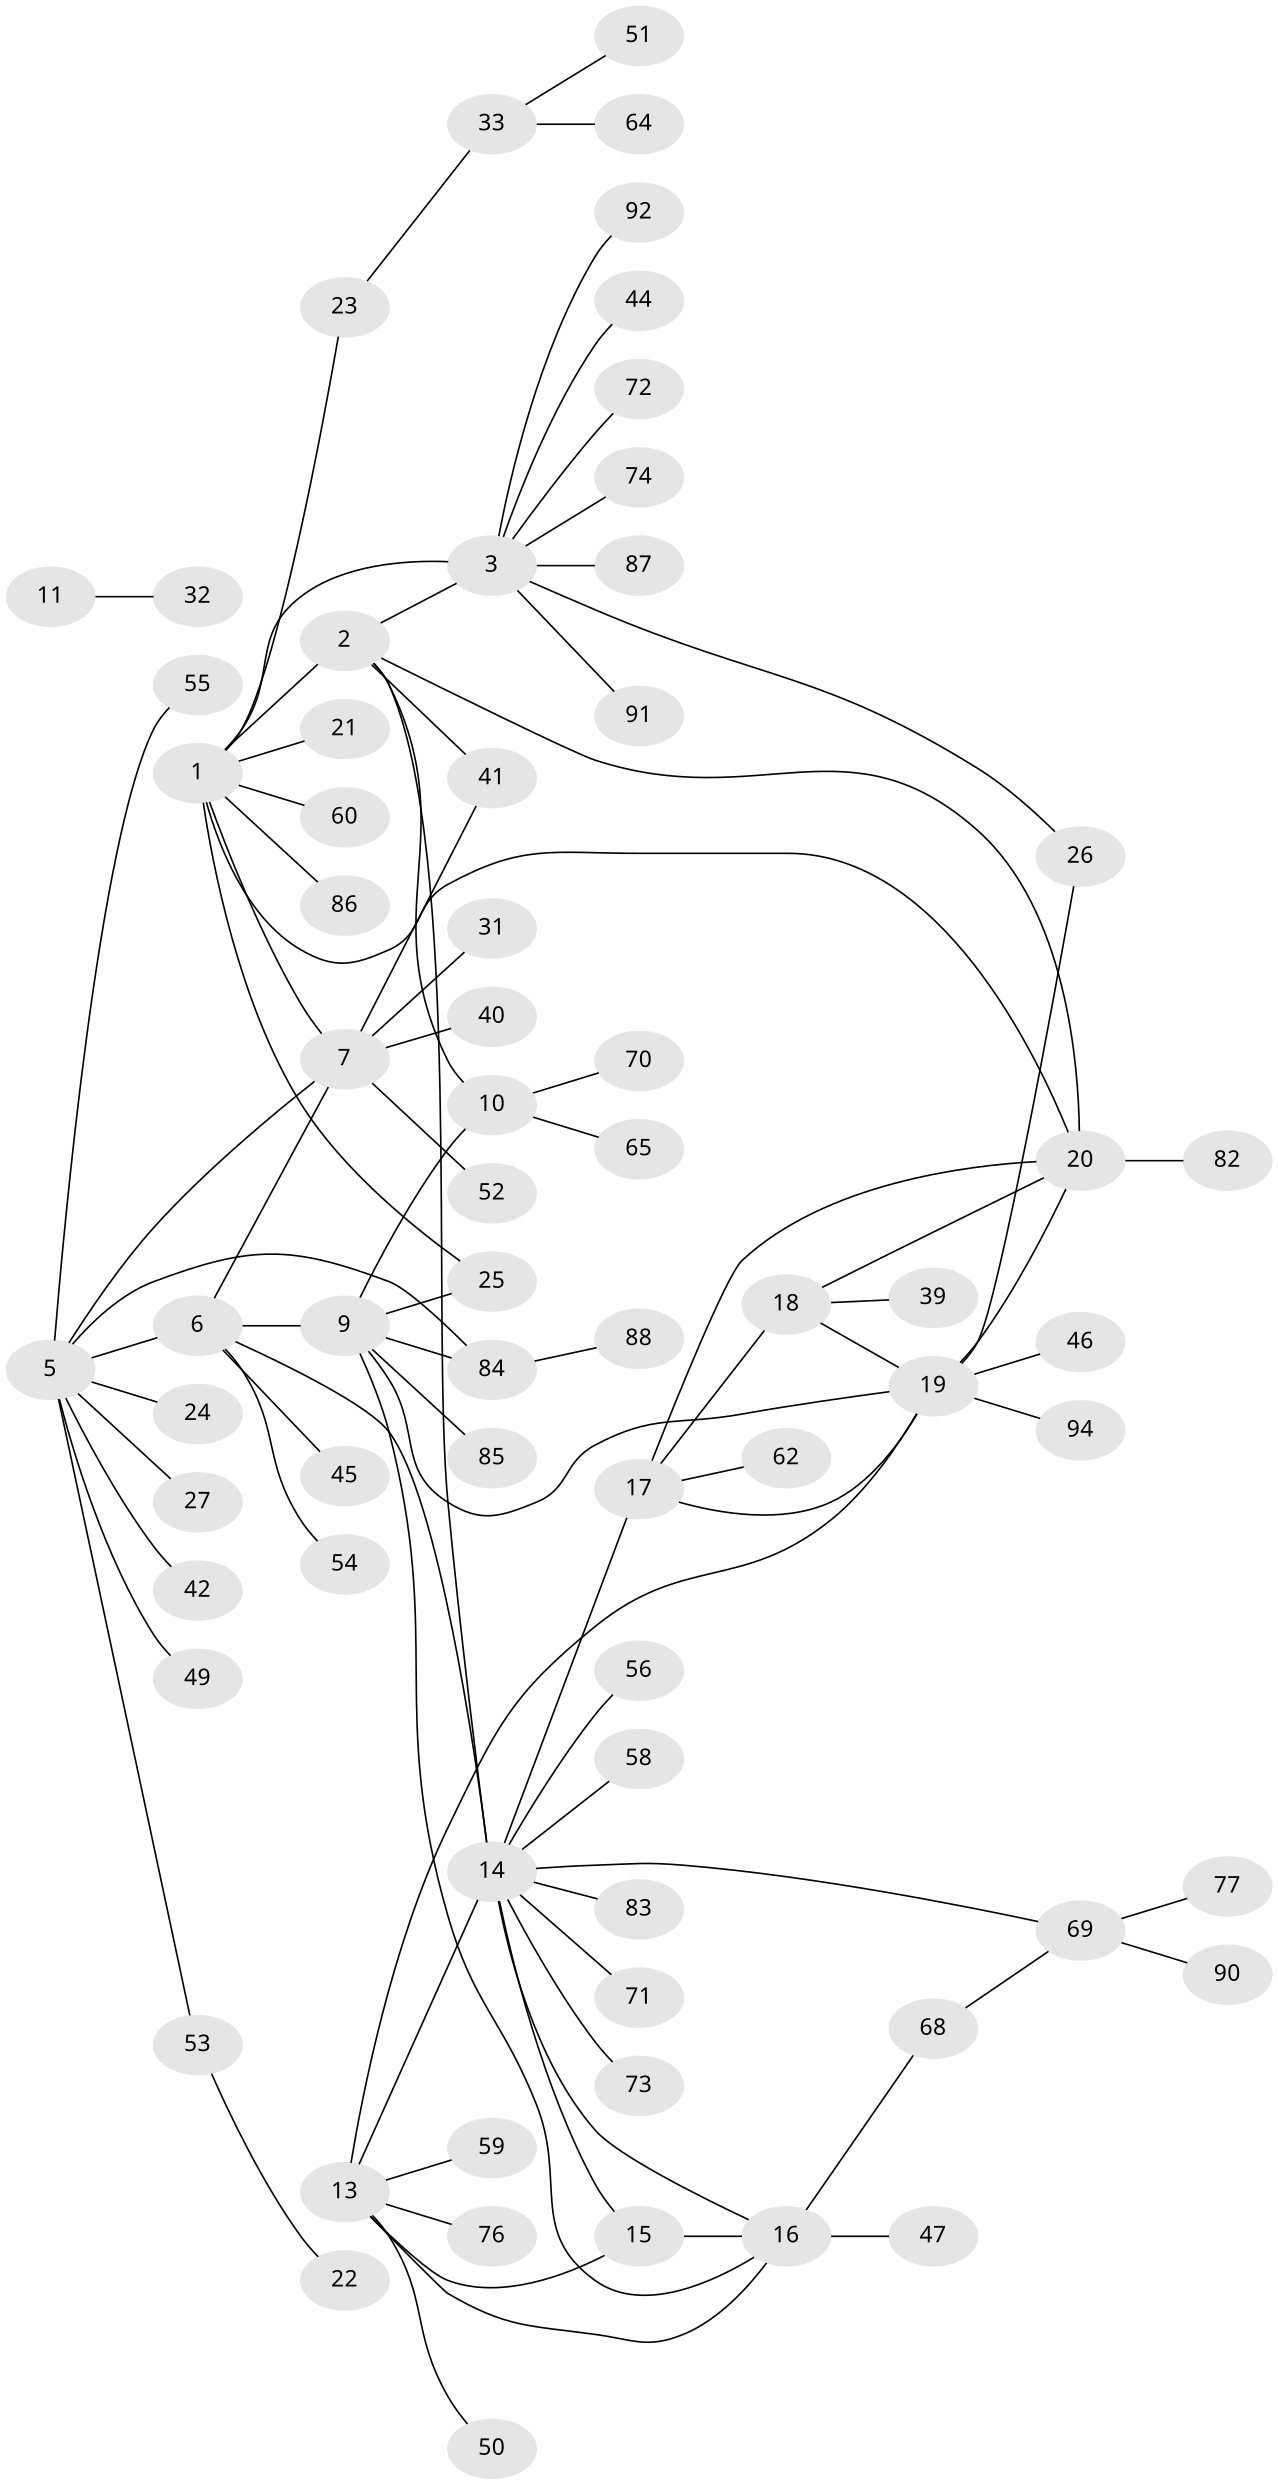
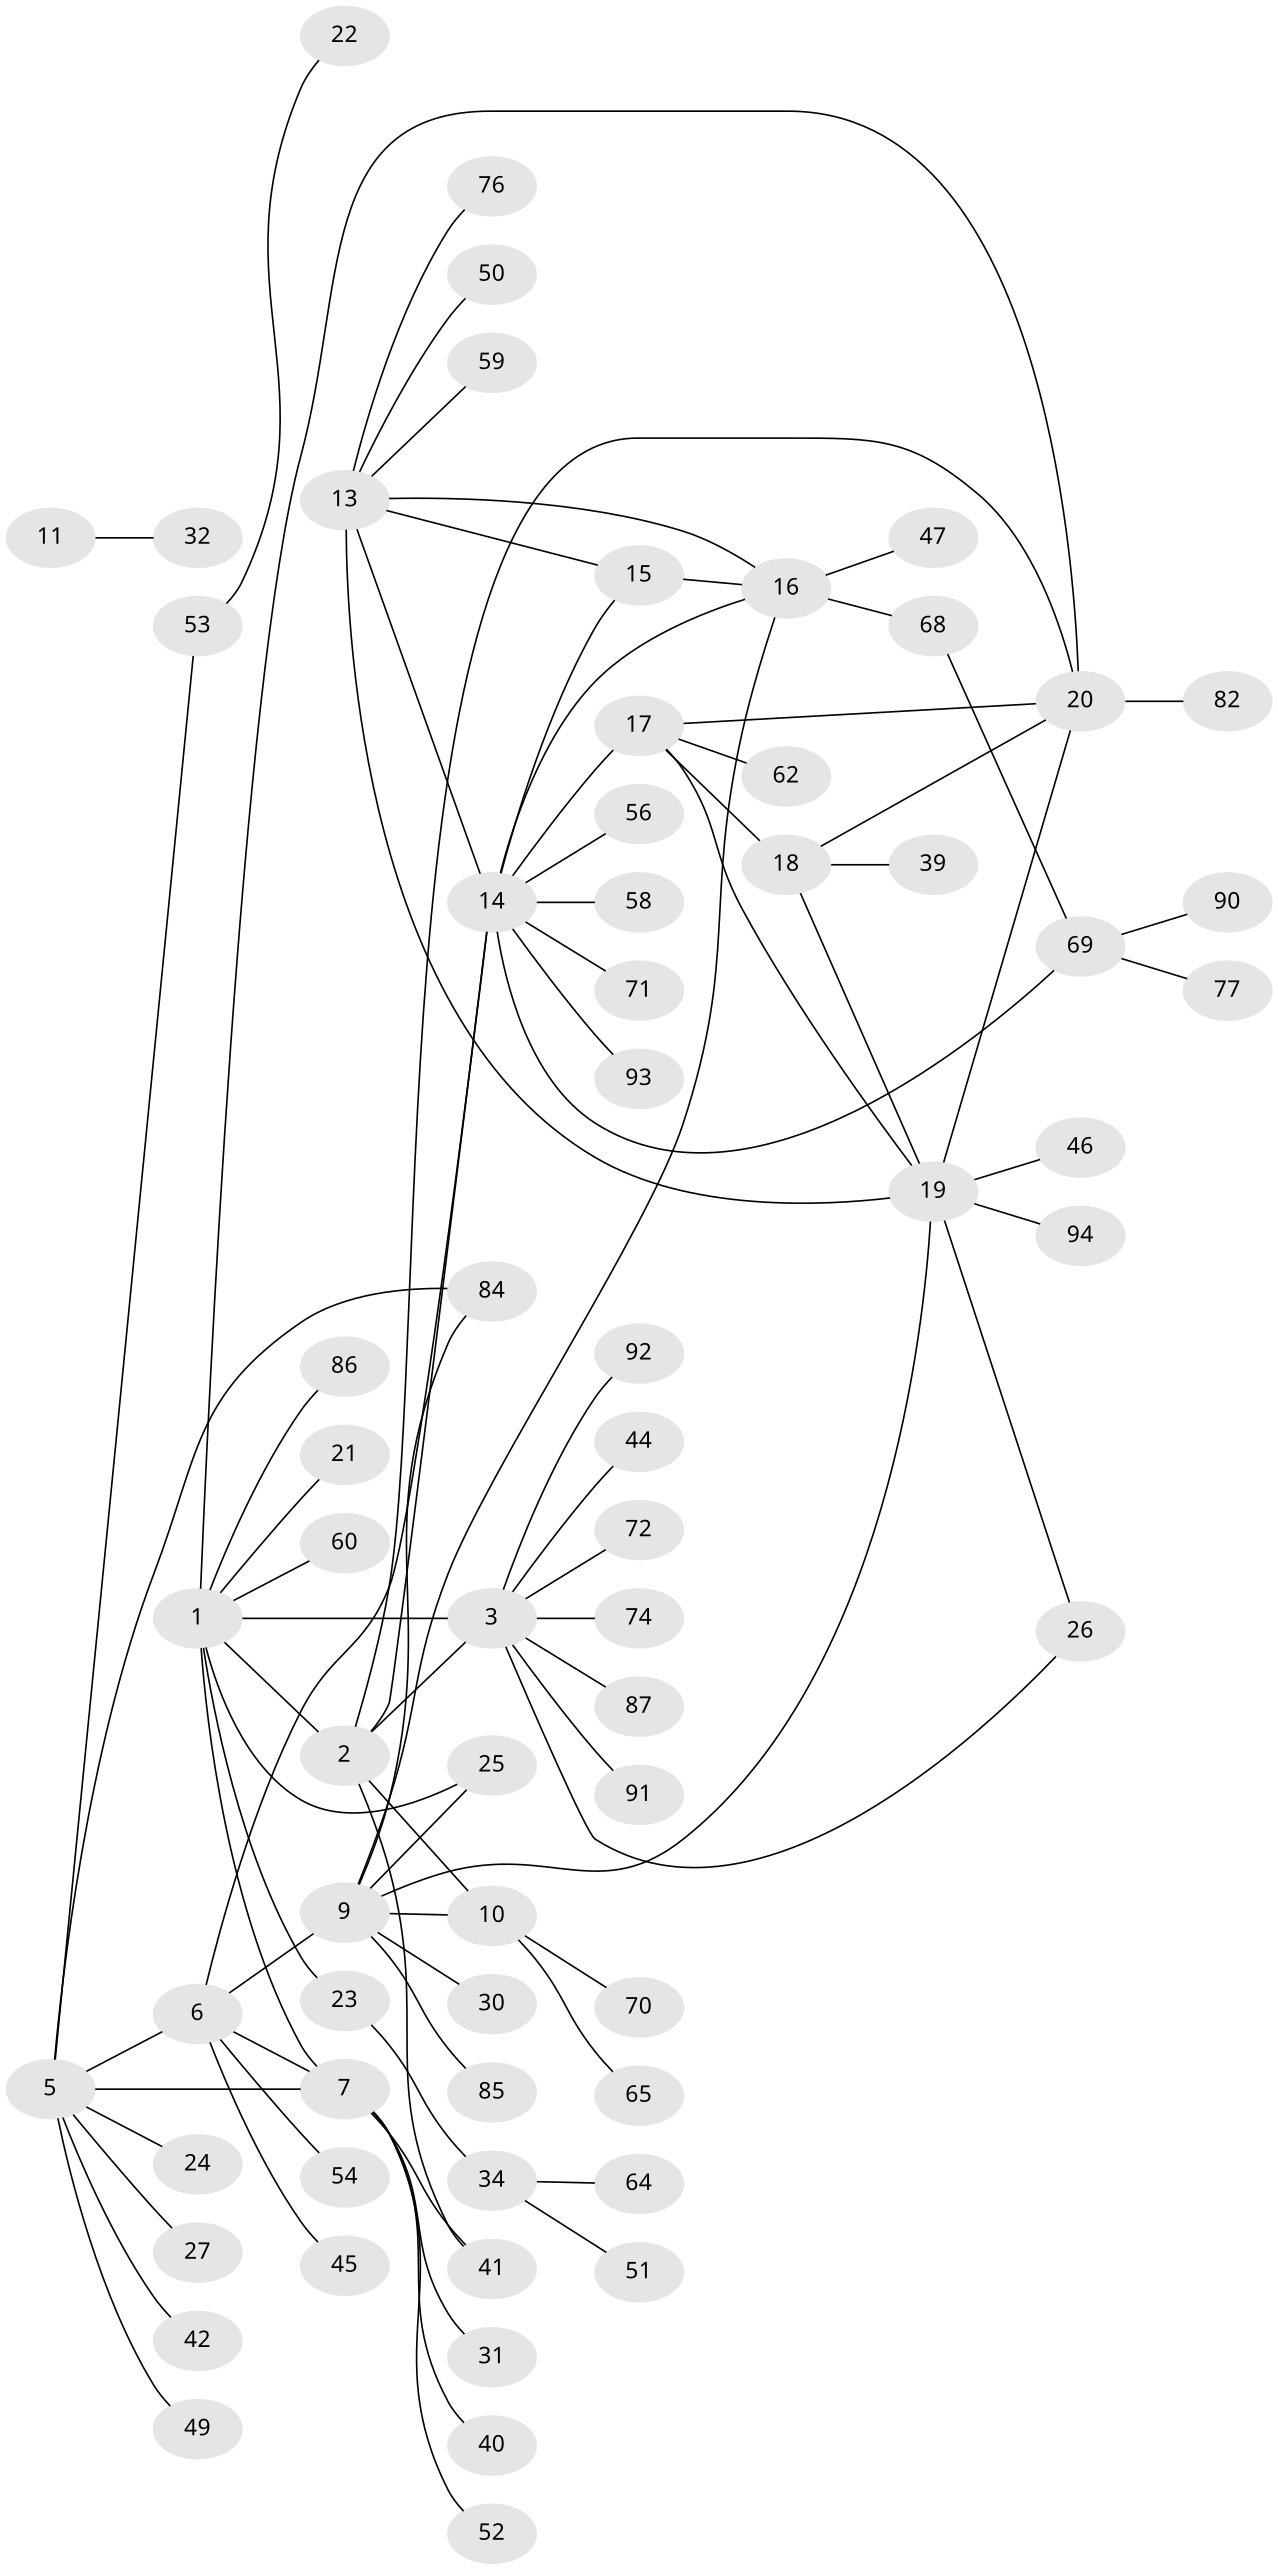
(492, 124) -> (492, 2181)
(198, 685) -> none
(639, 1339) -> none
(639, 1909) -> none
none -> (492, 2004)
(639, 2086) -> (639, 1079)
